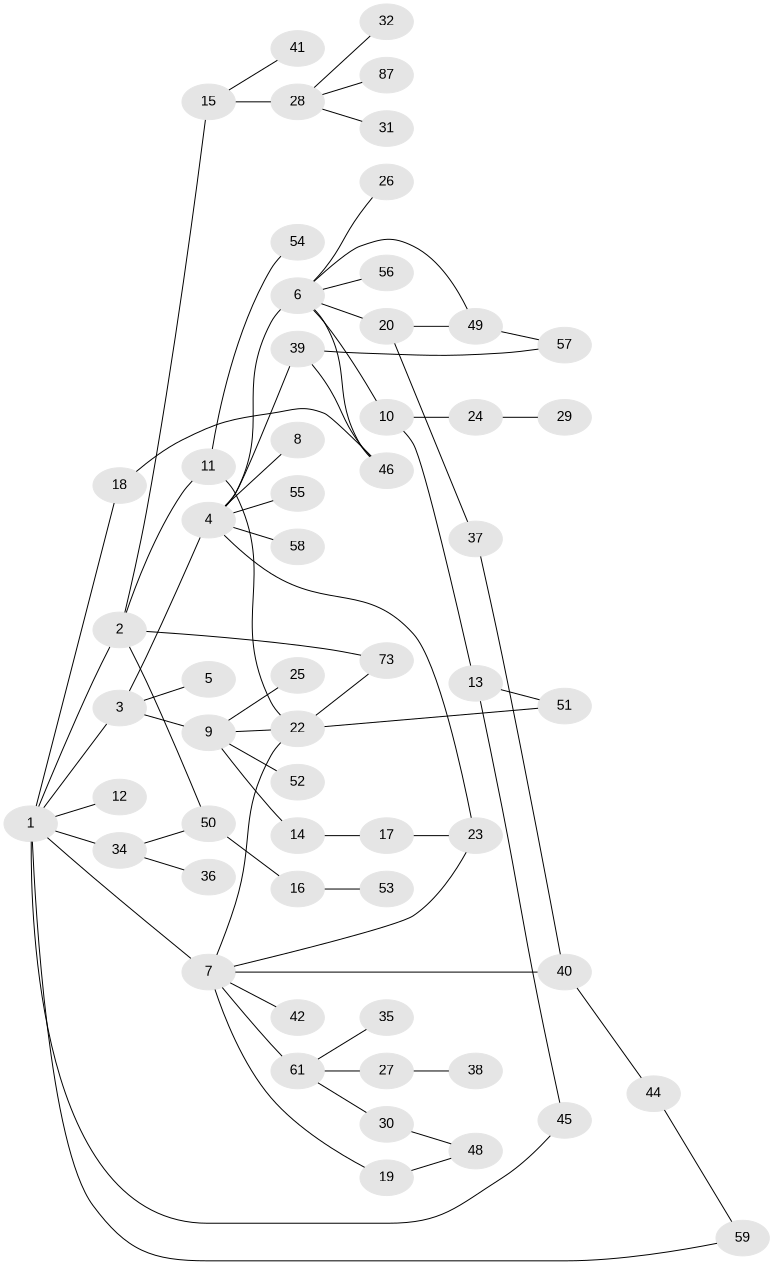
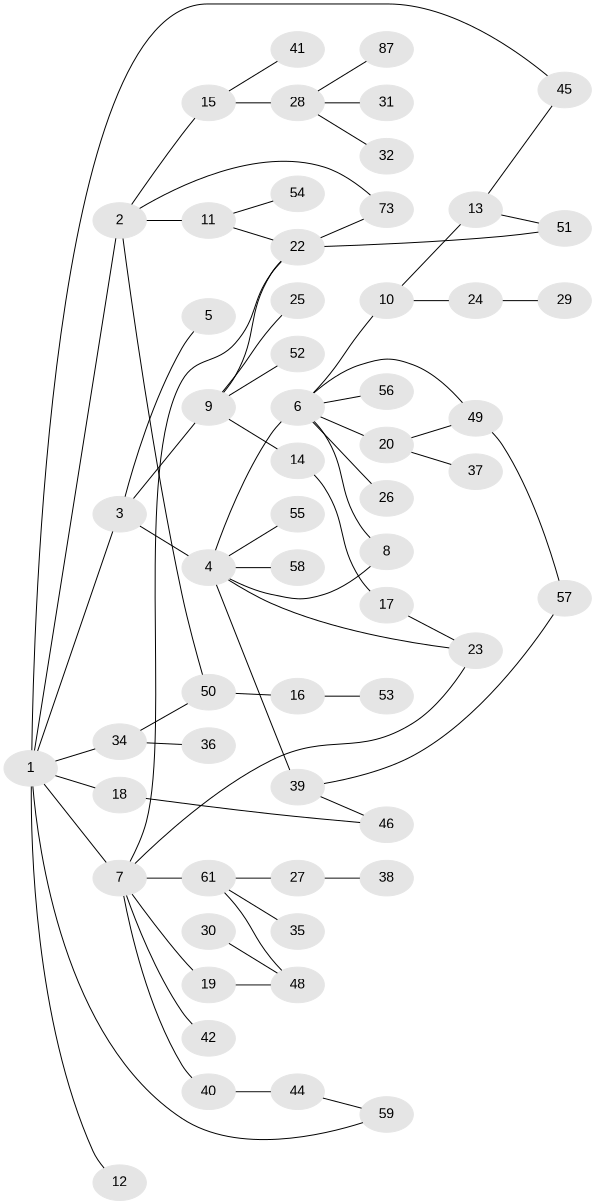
(342, 383) -> (342, 480)
(522, 755) -> none
(342, 1098) -> (253, 932)
